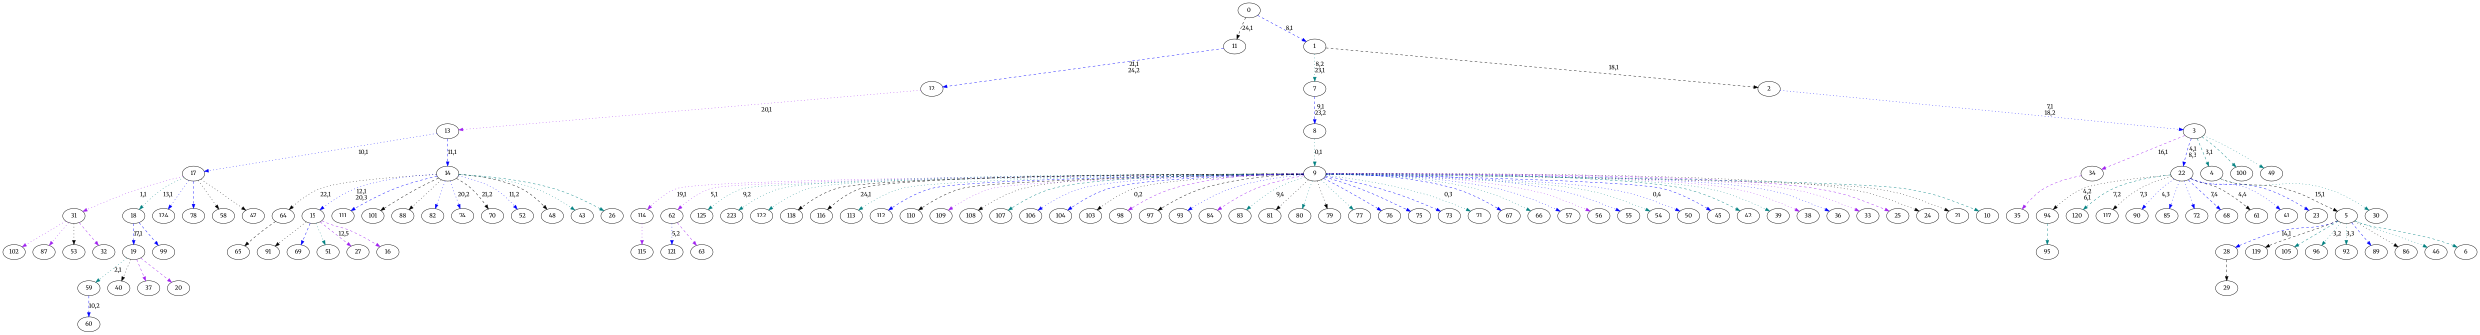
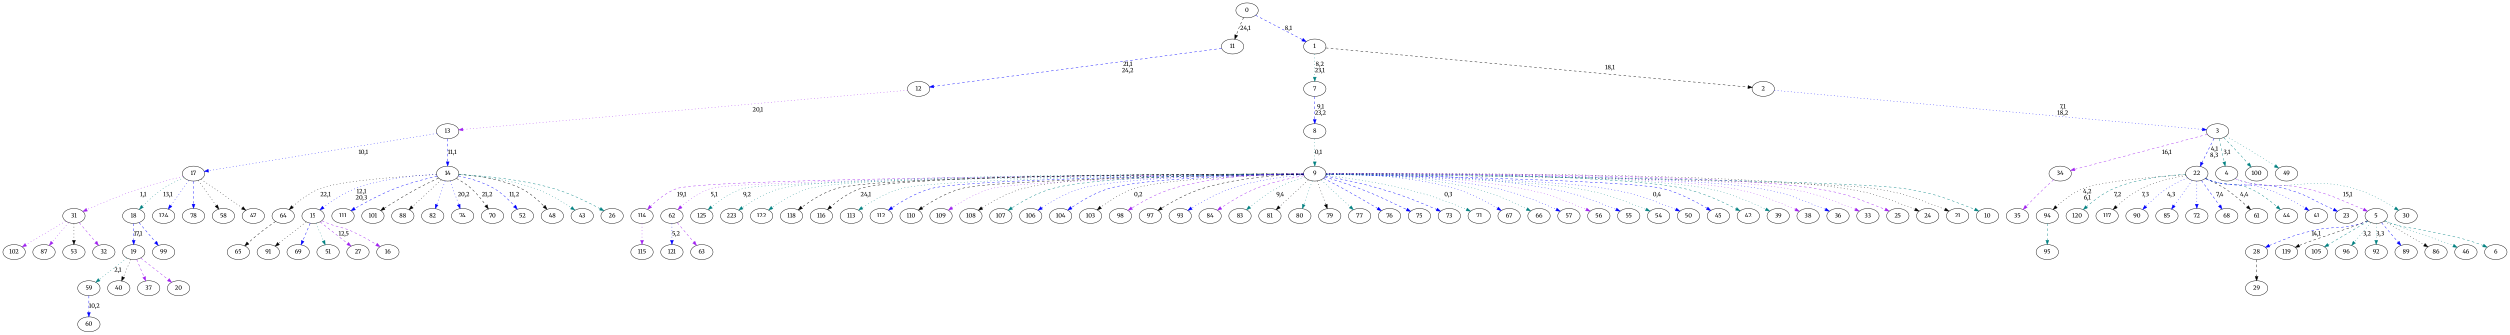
(974, 177) -> (974, 177)
(1436, 184) -> (1436, 184)
(489, 186) -> (489, 186)
(2279, 187) -> (2301, 188)
none -> (2287, 216)
